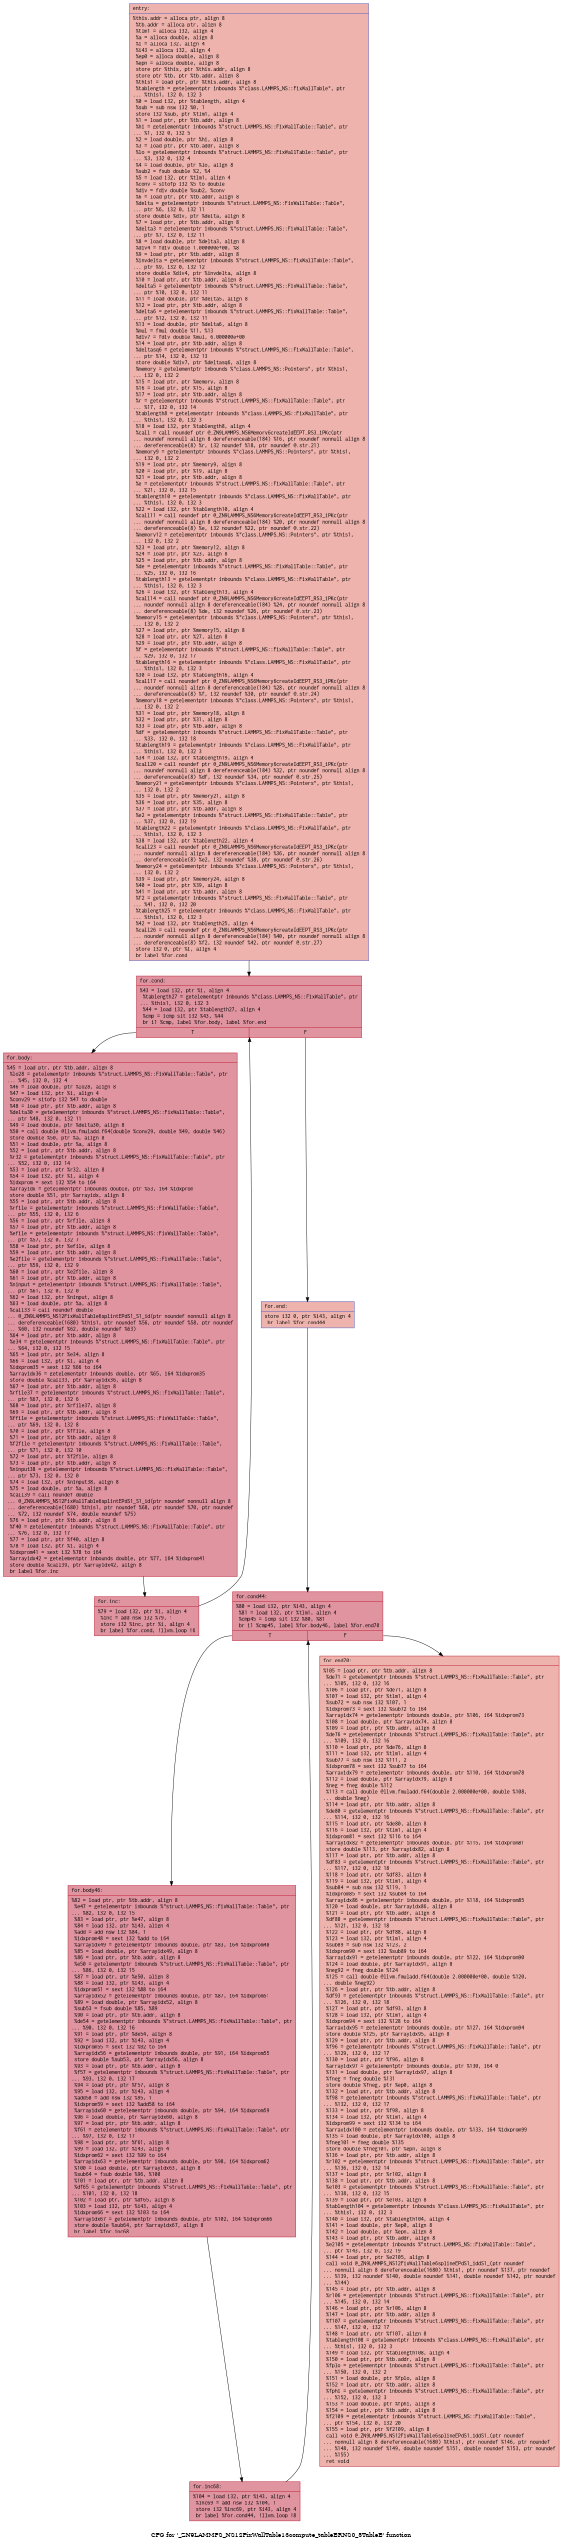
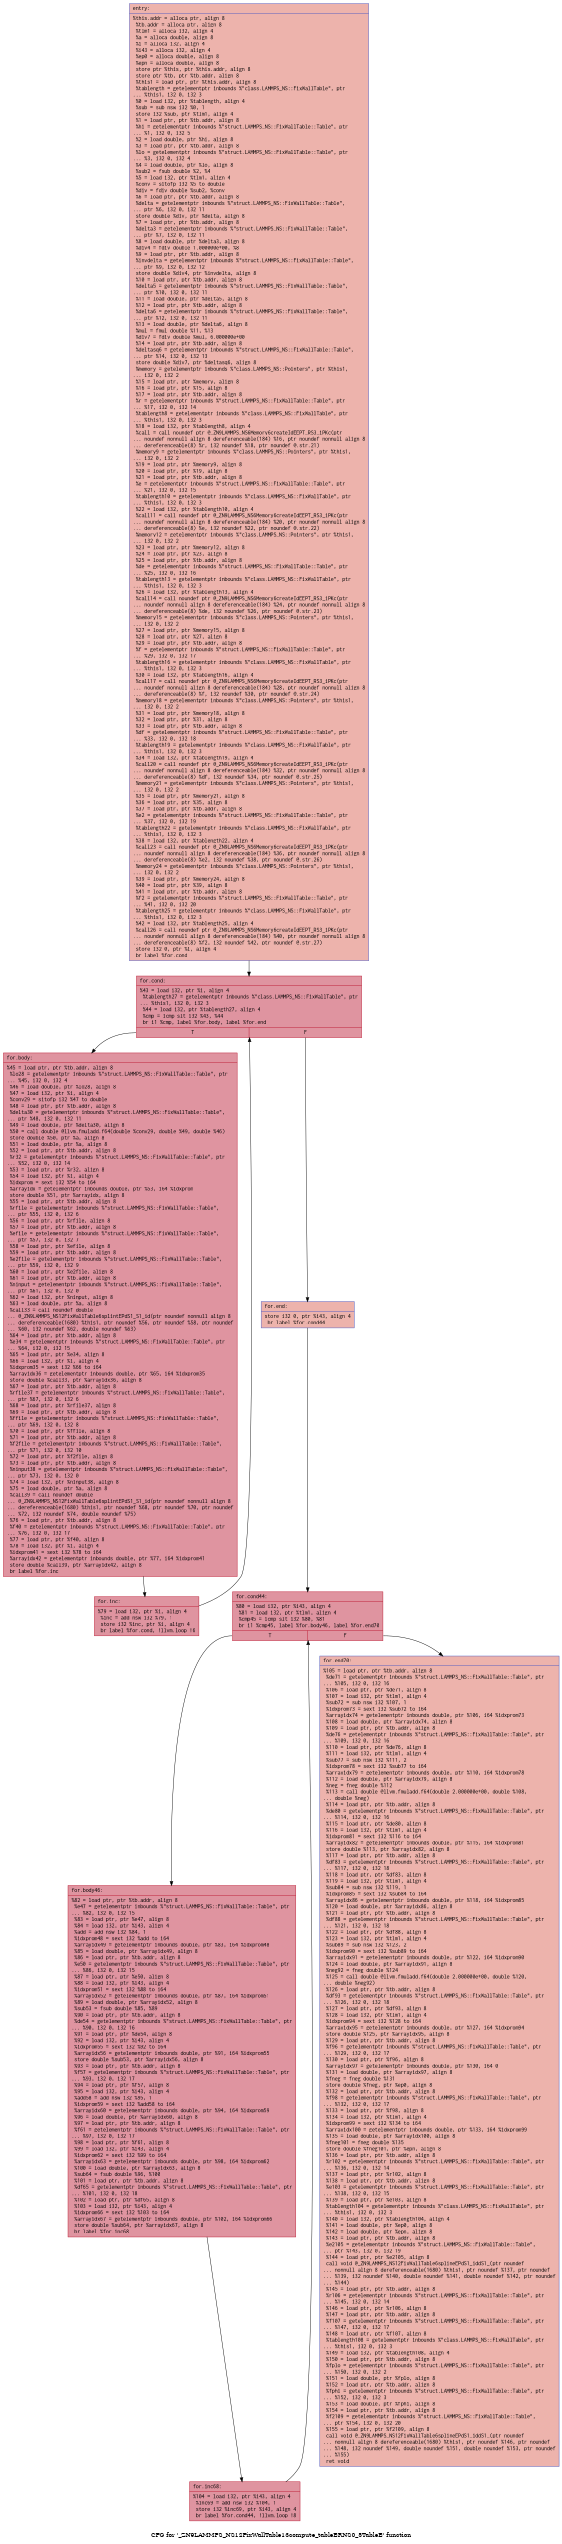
(439, 2061) -> (439, 2061)
